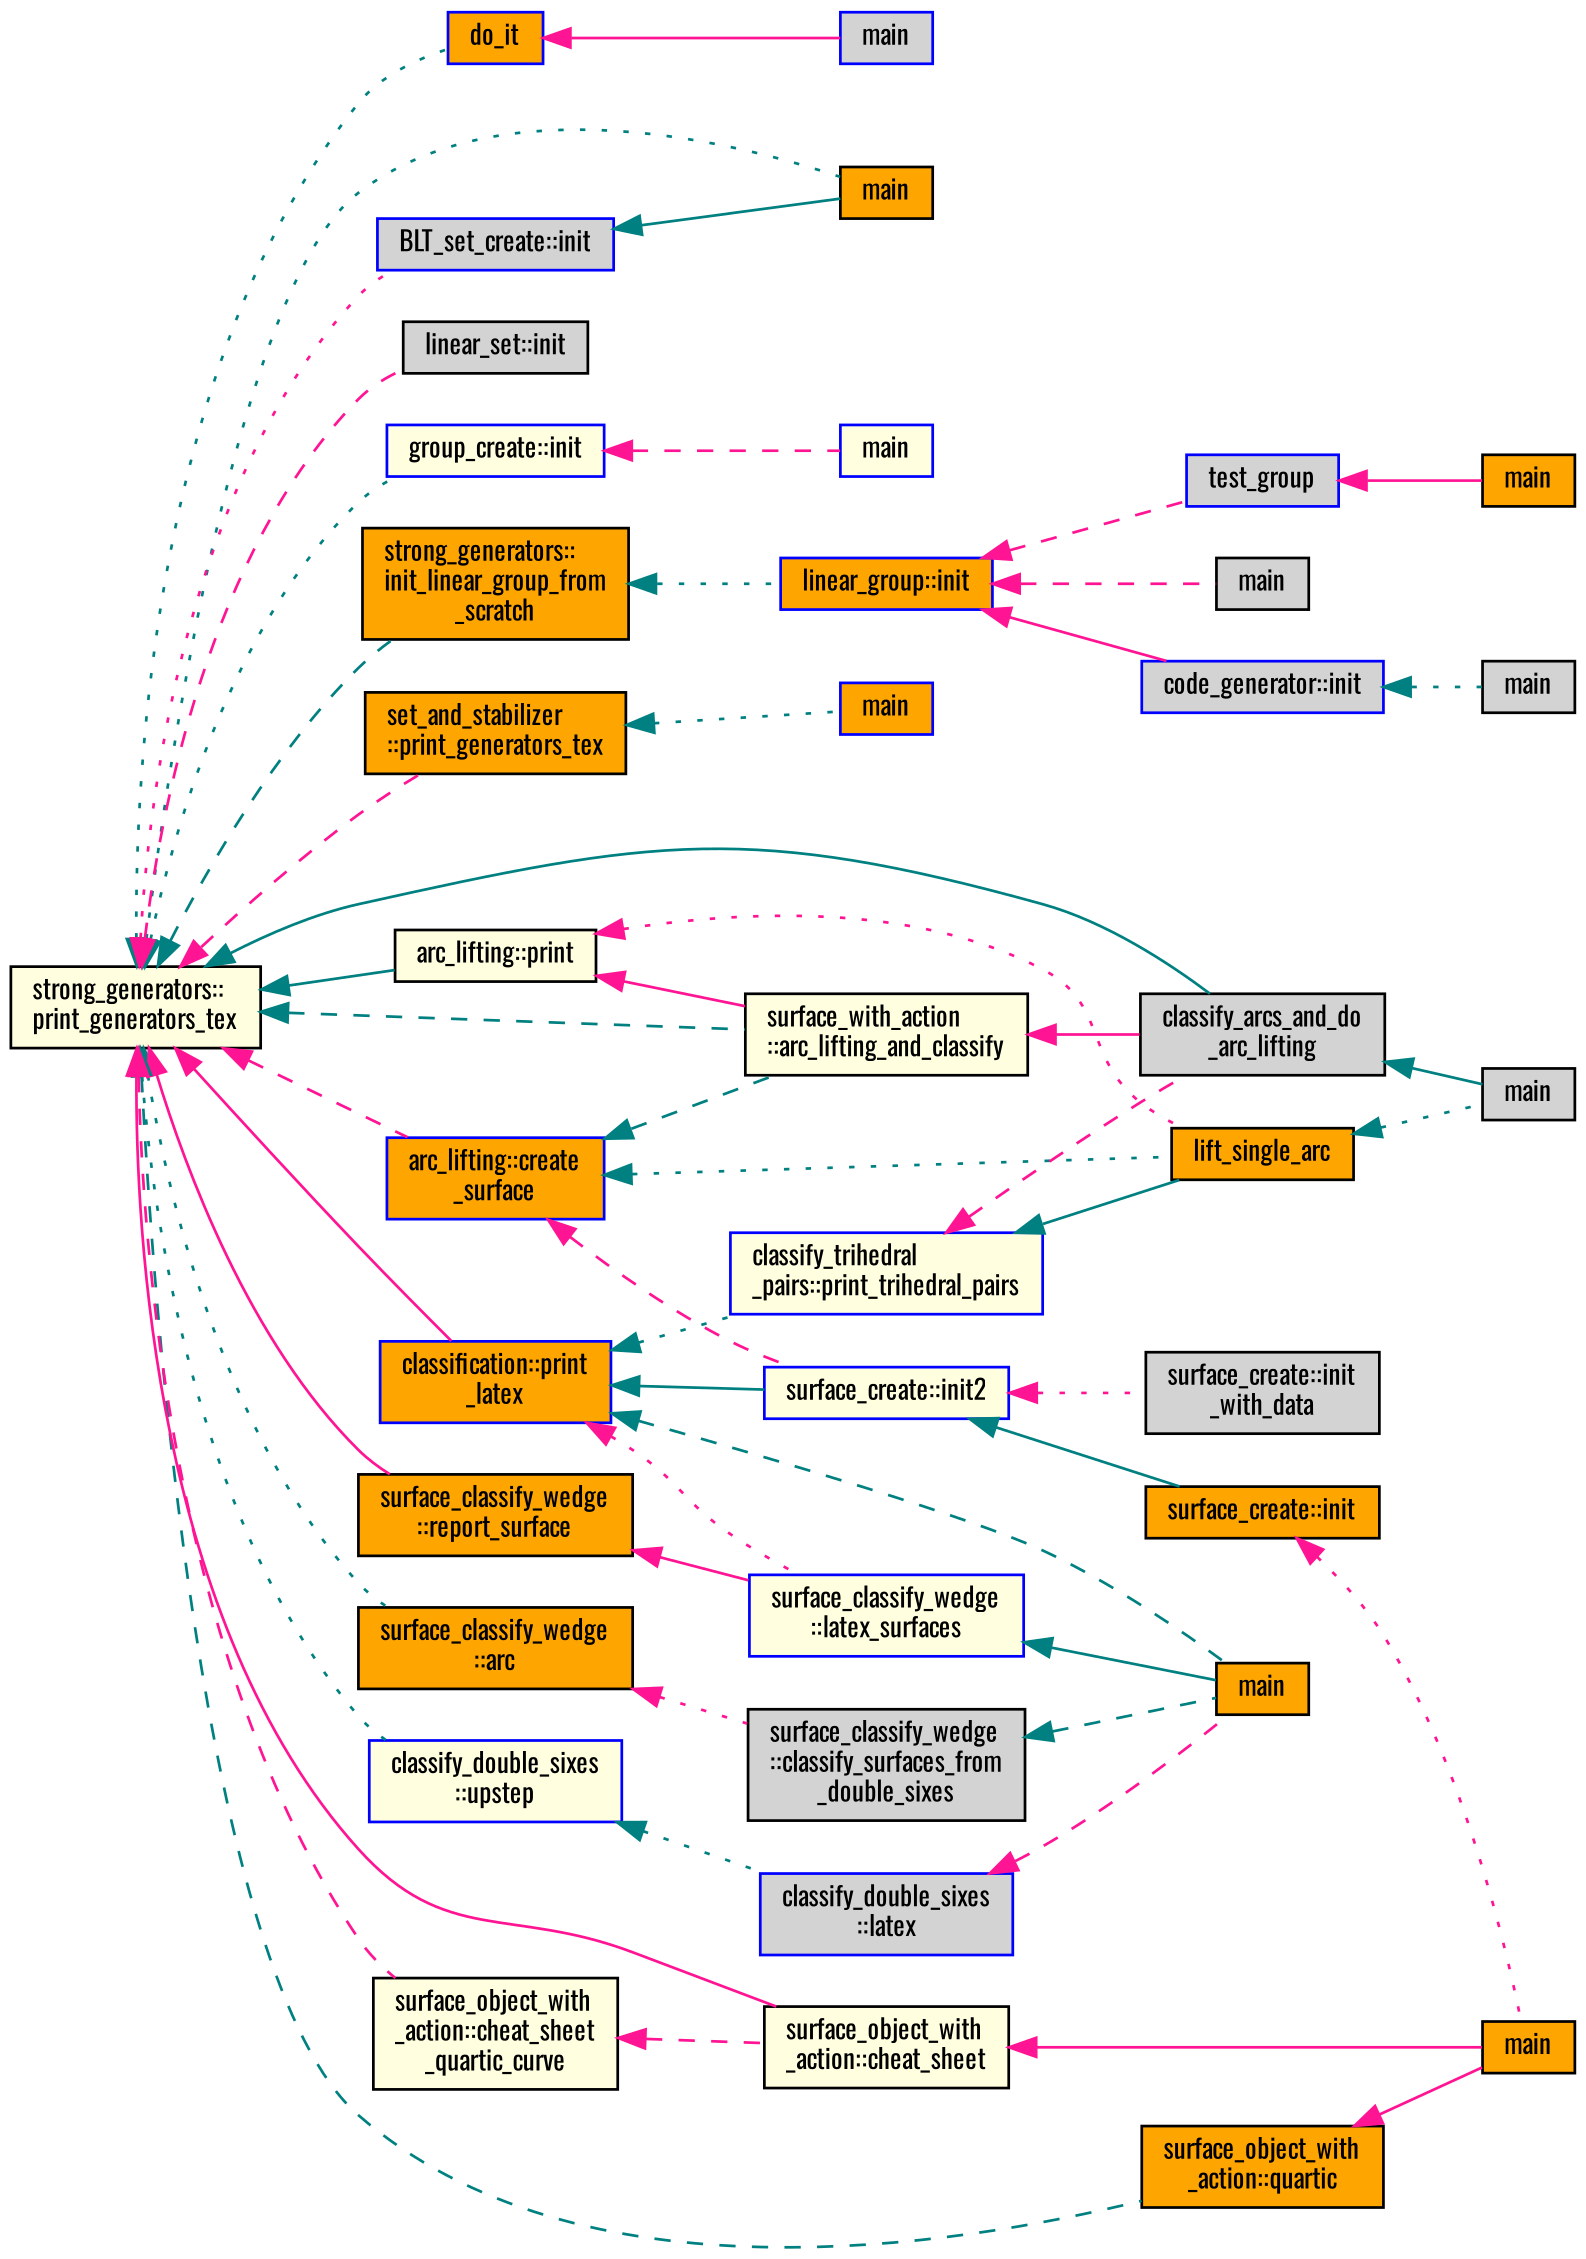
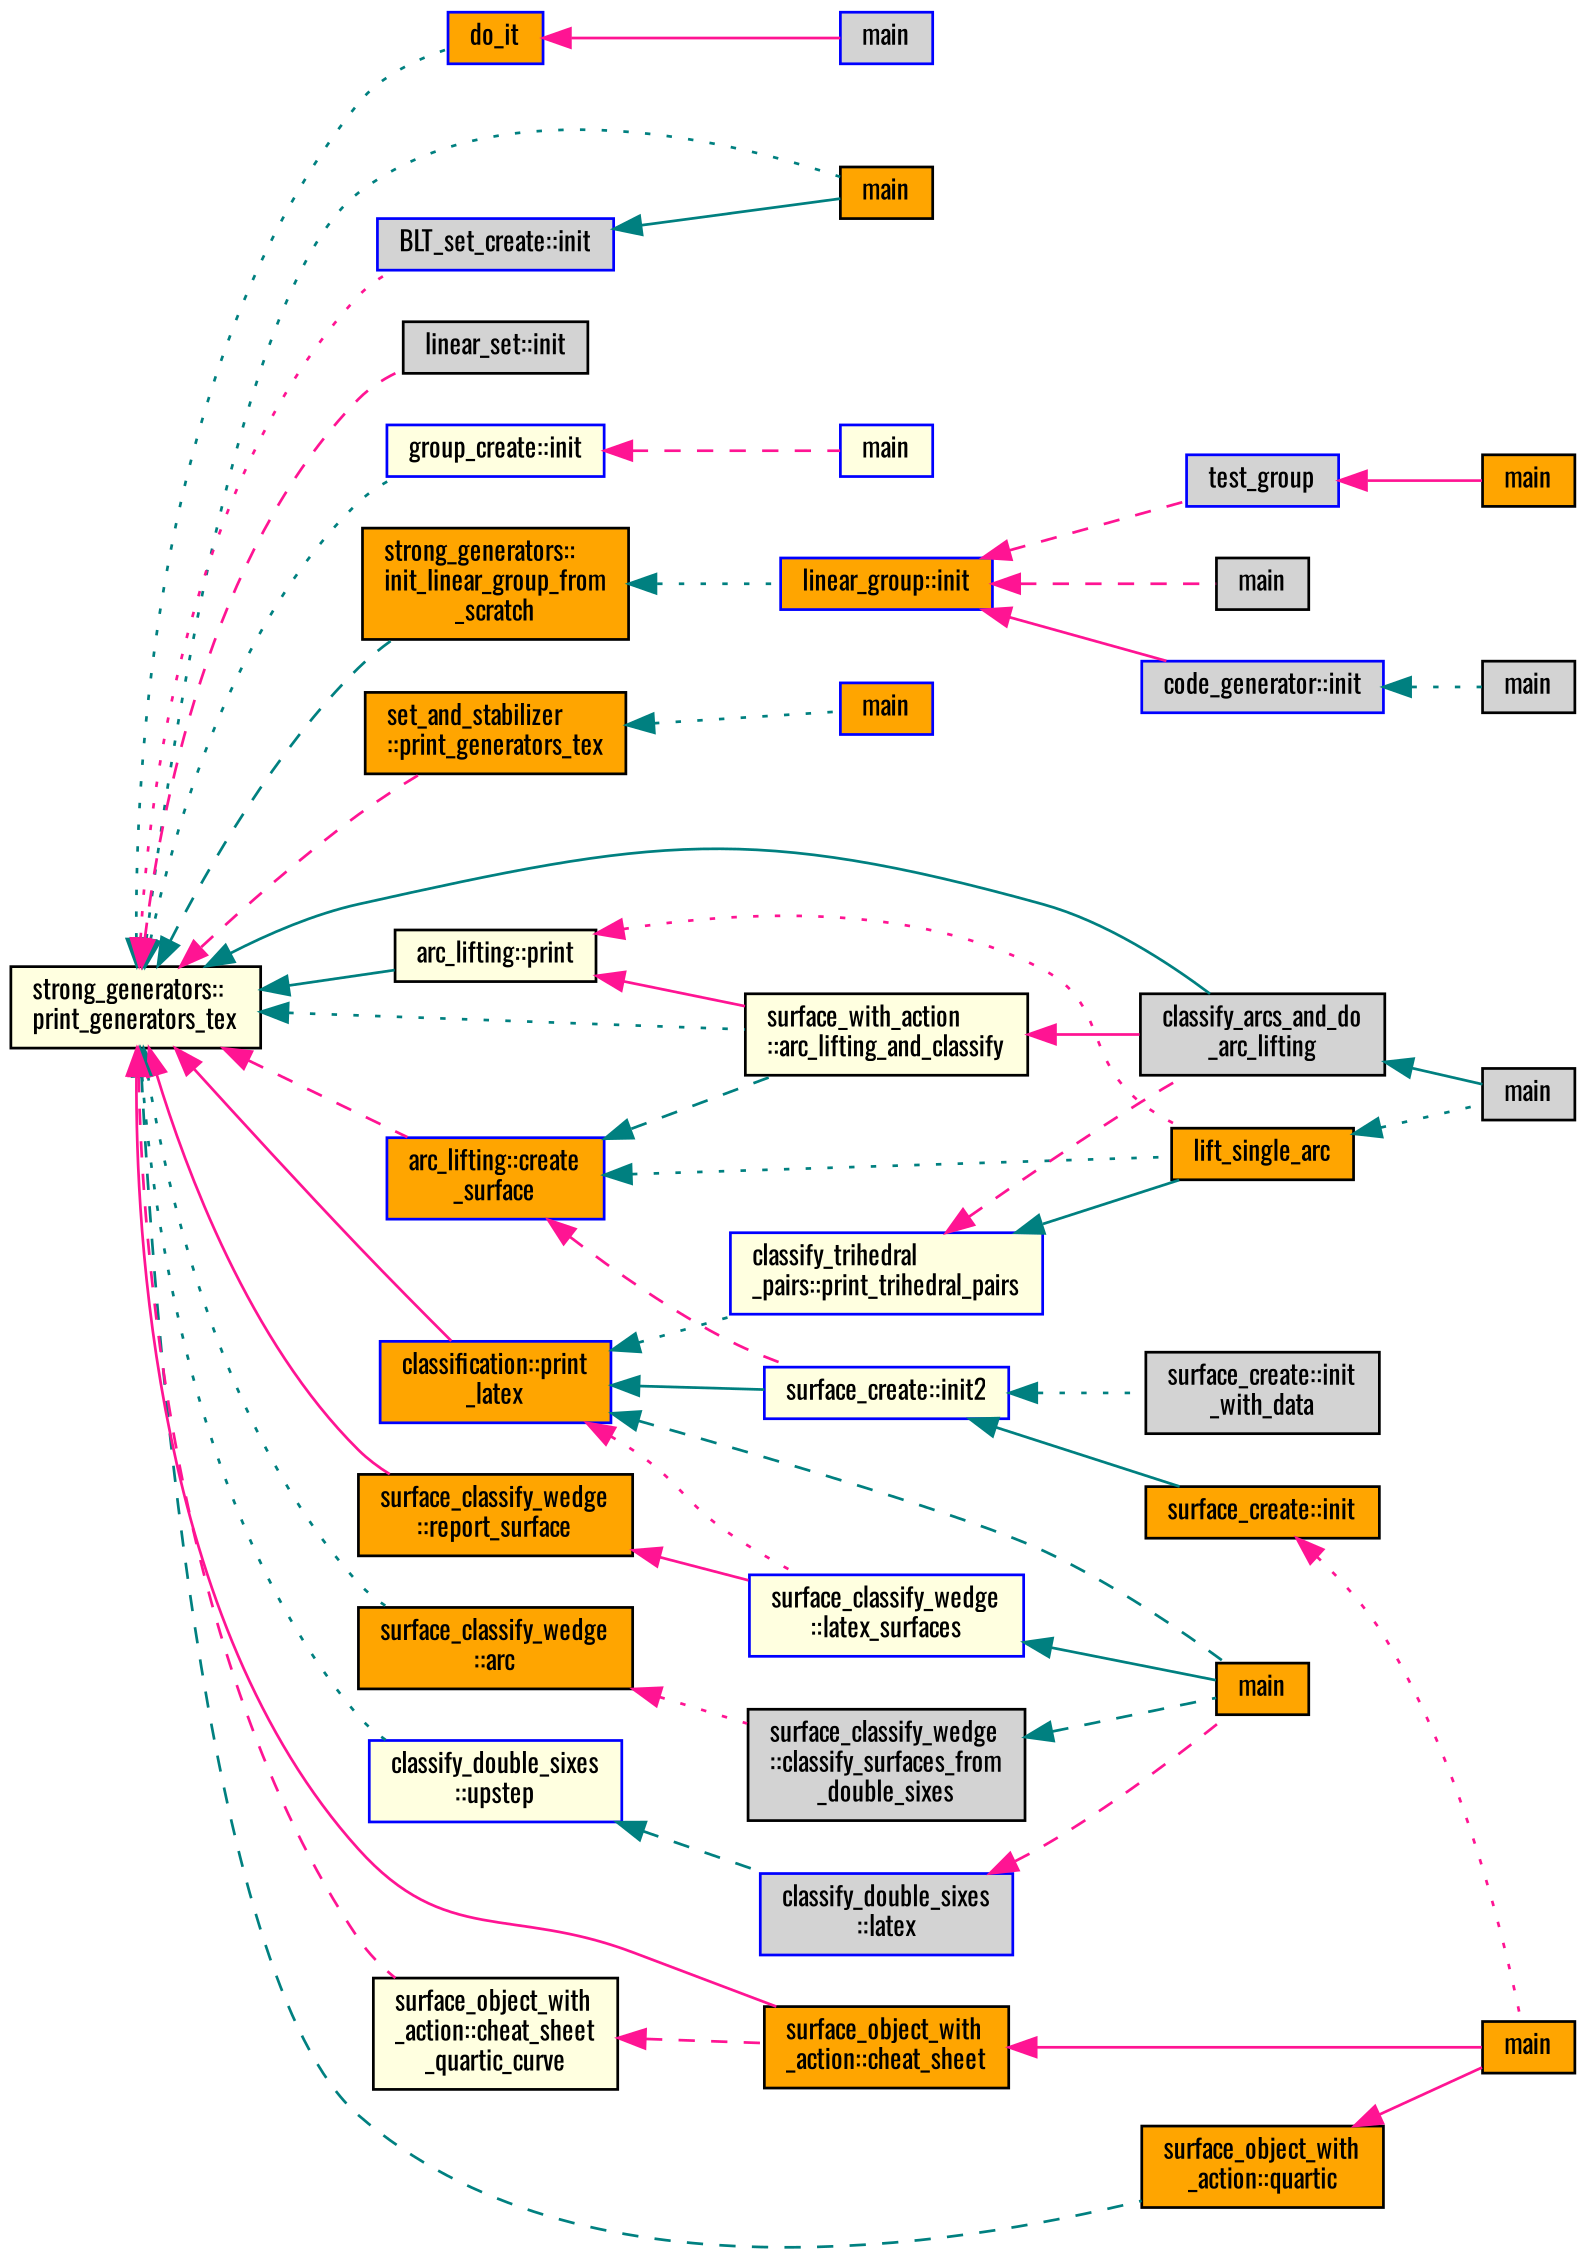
(517, 1021) -> (517, 1021)
(1091, 1393) -> (1091, 1393)
(704, 1852) -> (704, 1852)
(887, 2047) -> (887, 2047)
